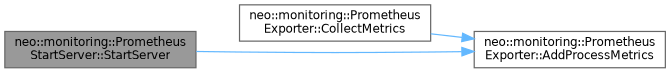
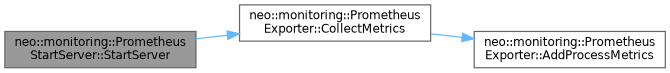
(329, 53) -> (212, 37)
